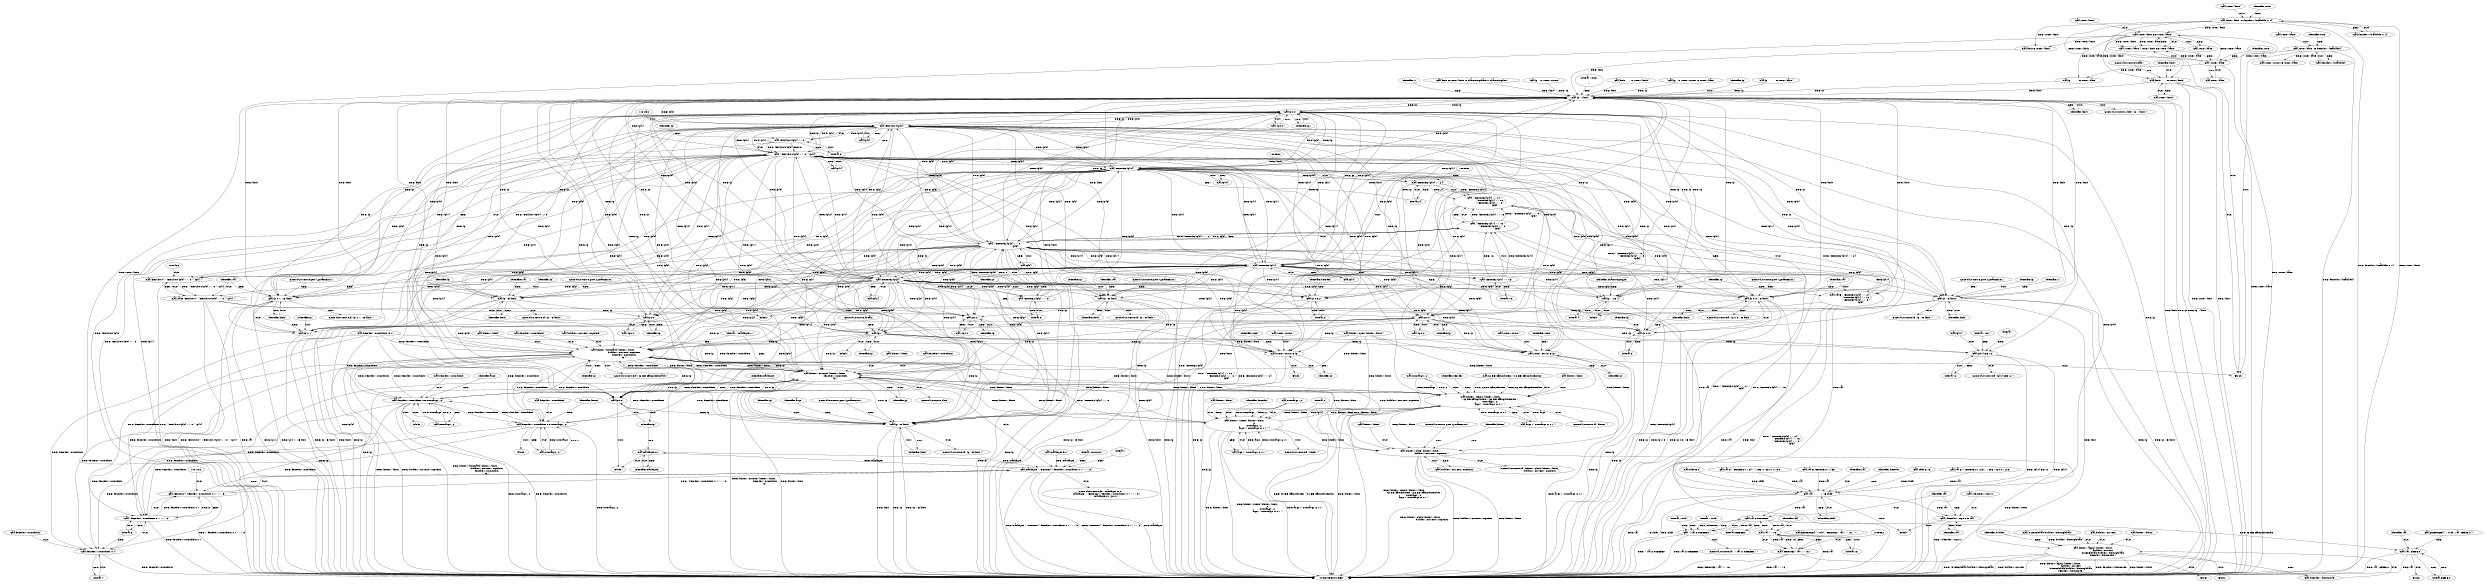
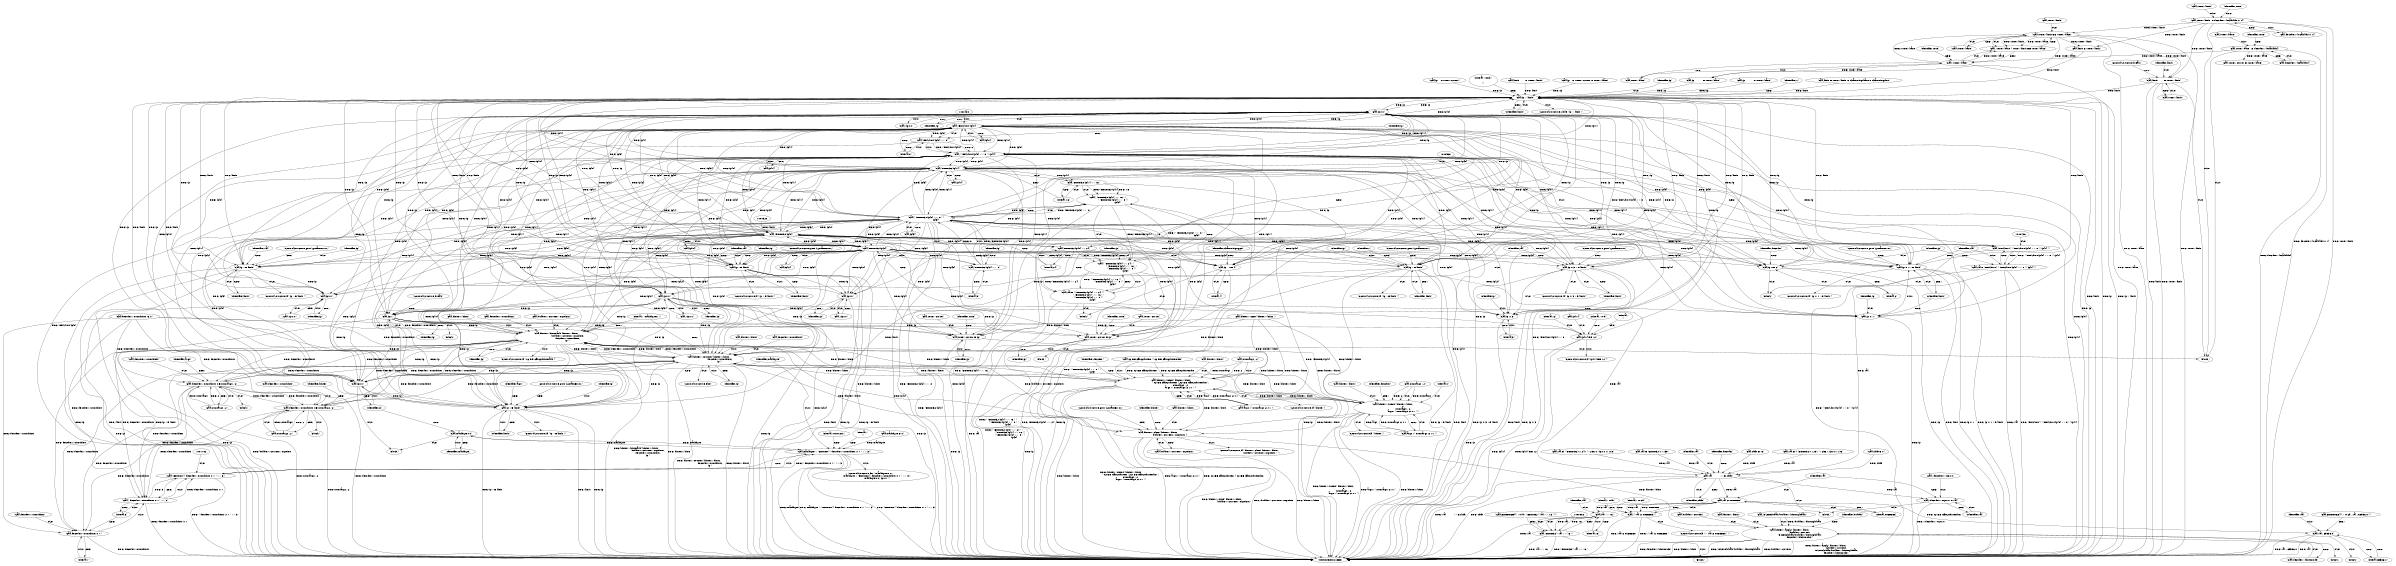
(959, 164) -> none
(1966, 365) -> none
